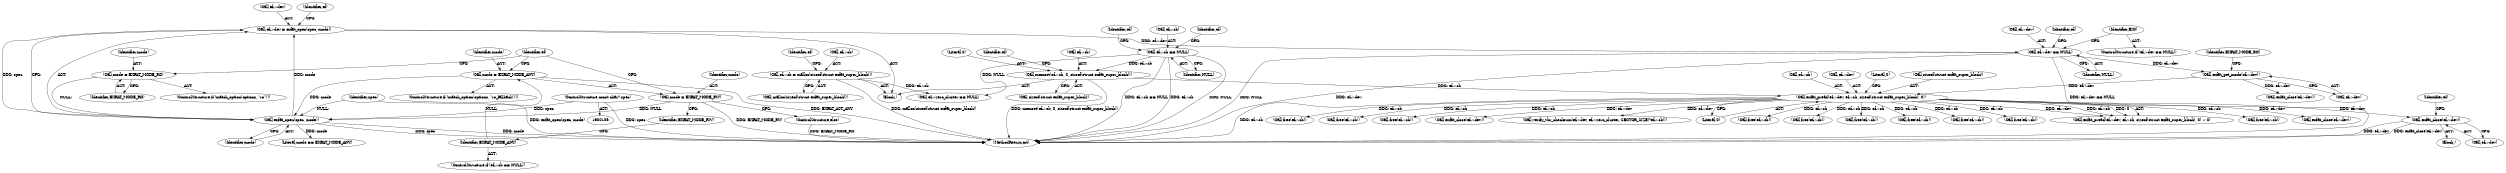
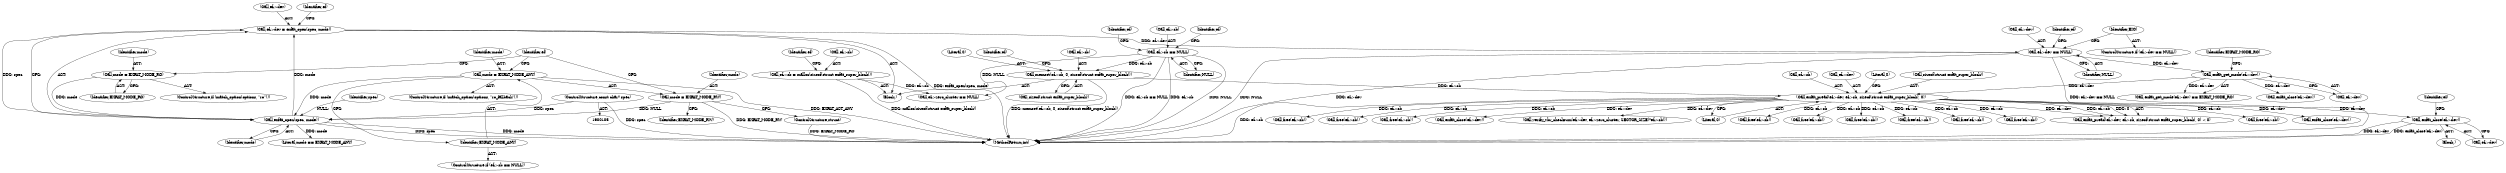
(66, 98) -> (66, 98)
(805, 98) -> none
none -> (2184, 98)
(492, 109) -> (492, 109)
(817, 120) -> (817, 120)
(589, 131) -> (335, 99)
(548, 133) -> (789, 37)
